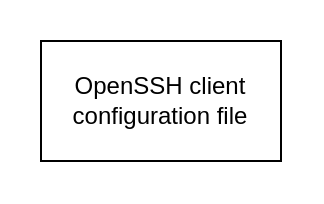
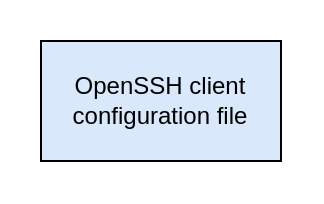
(161, 101) -> (161, 101)
